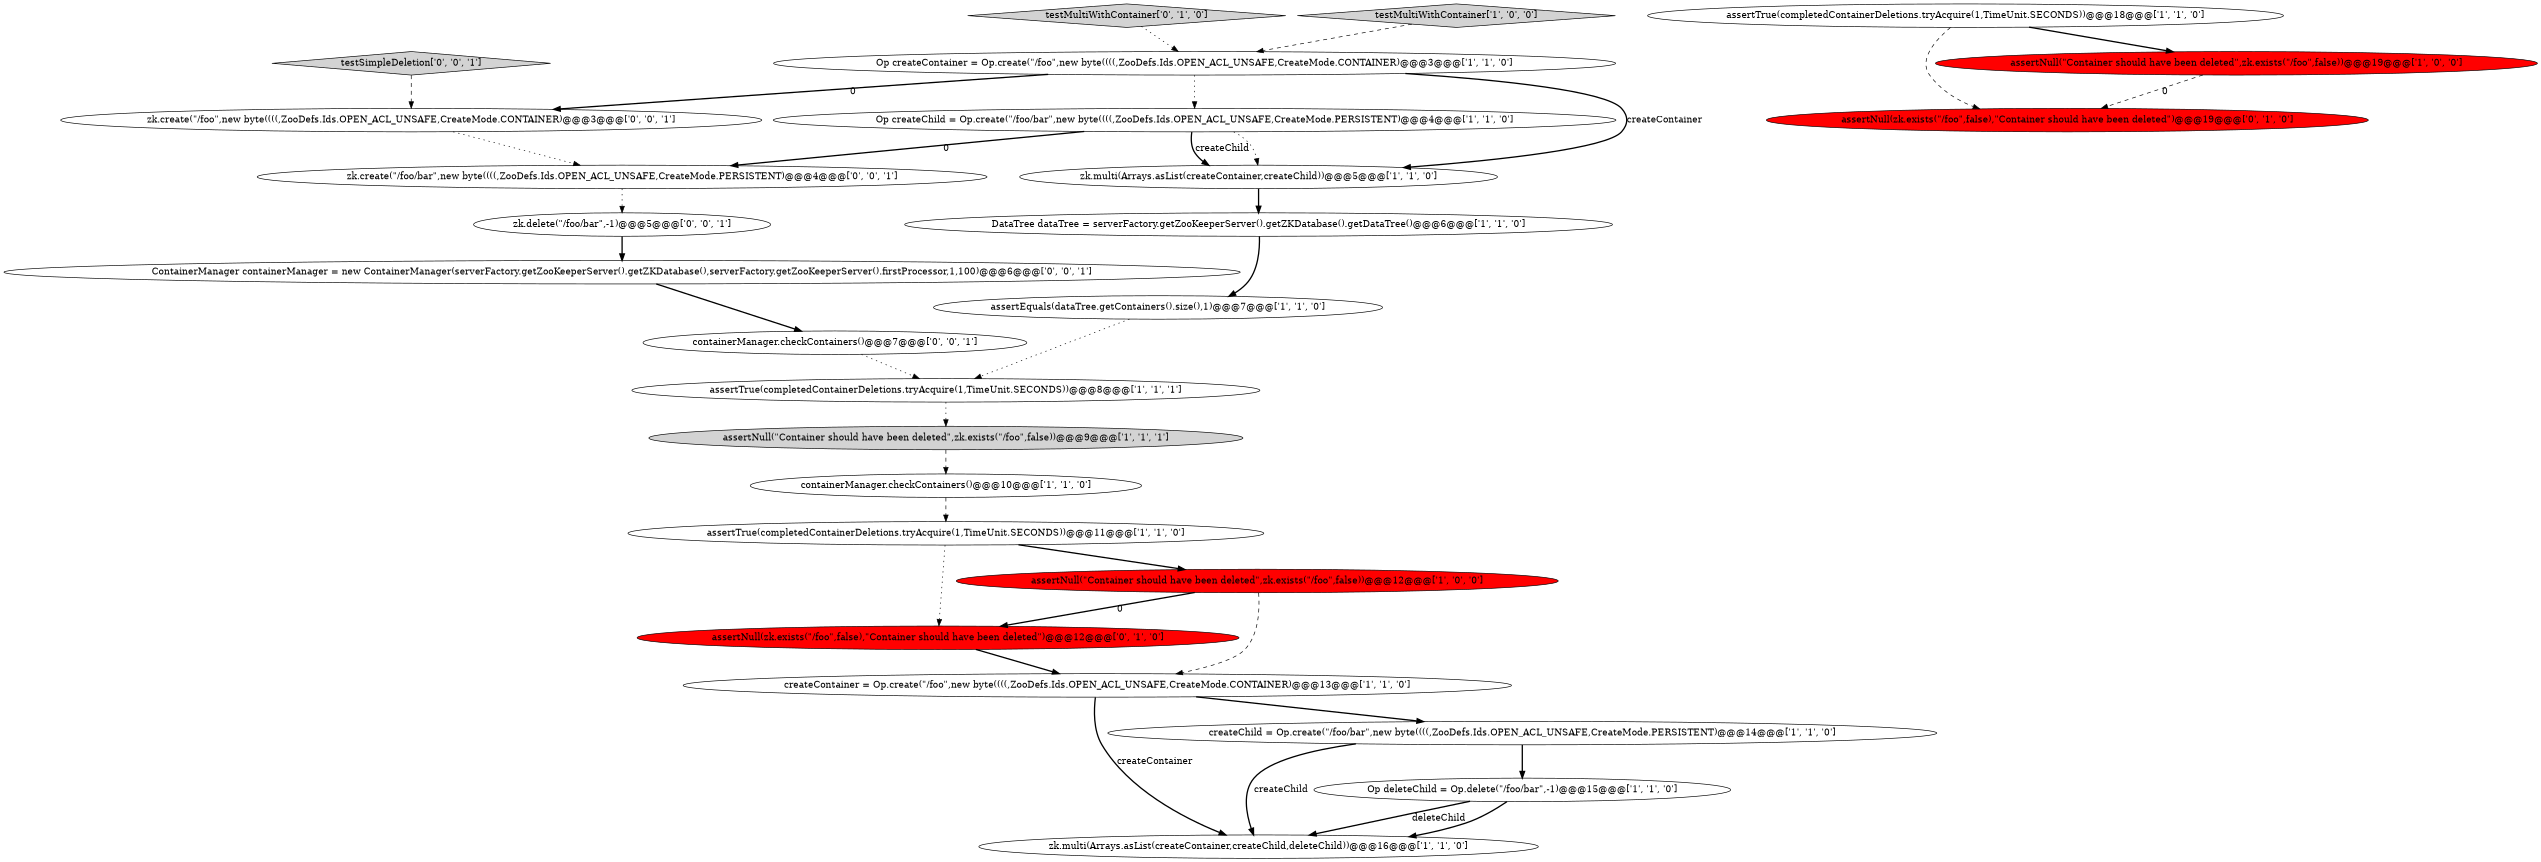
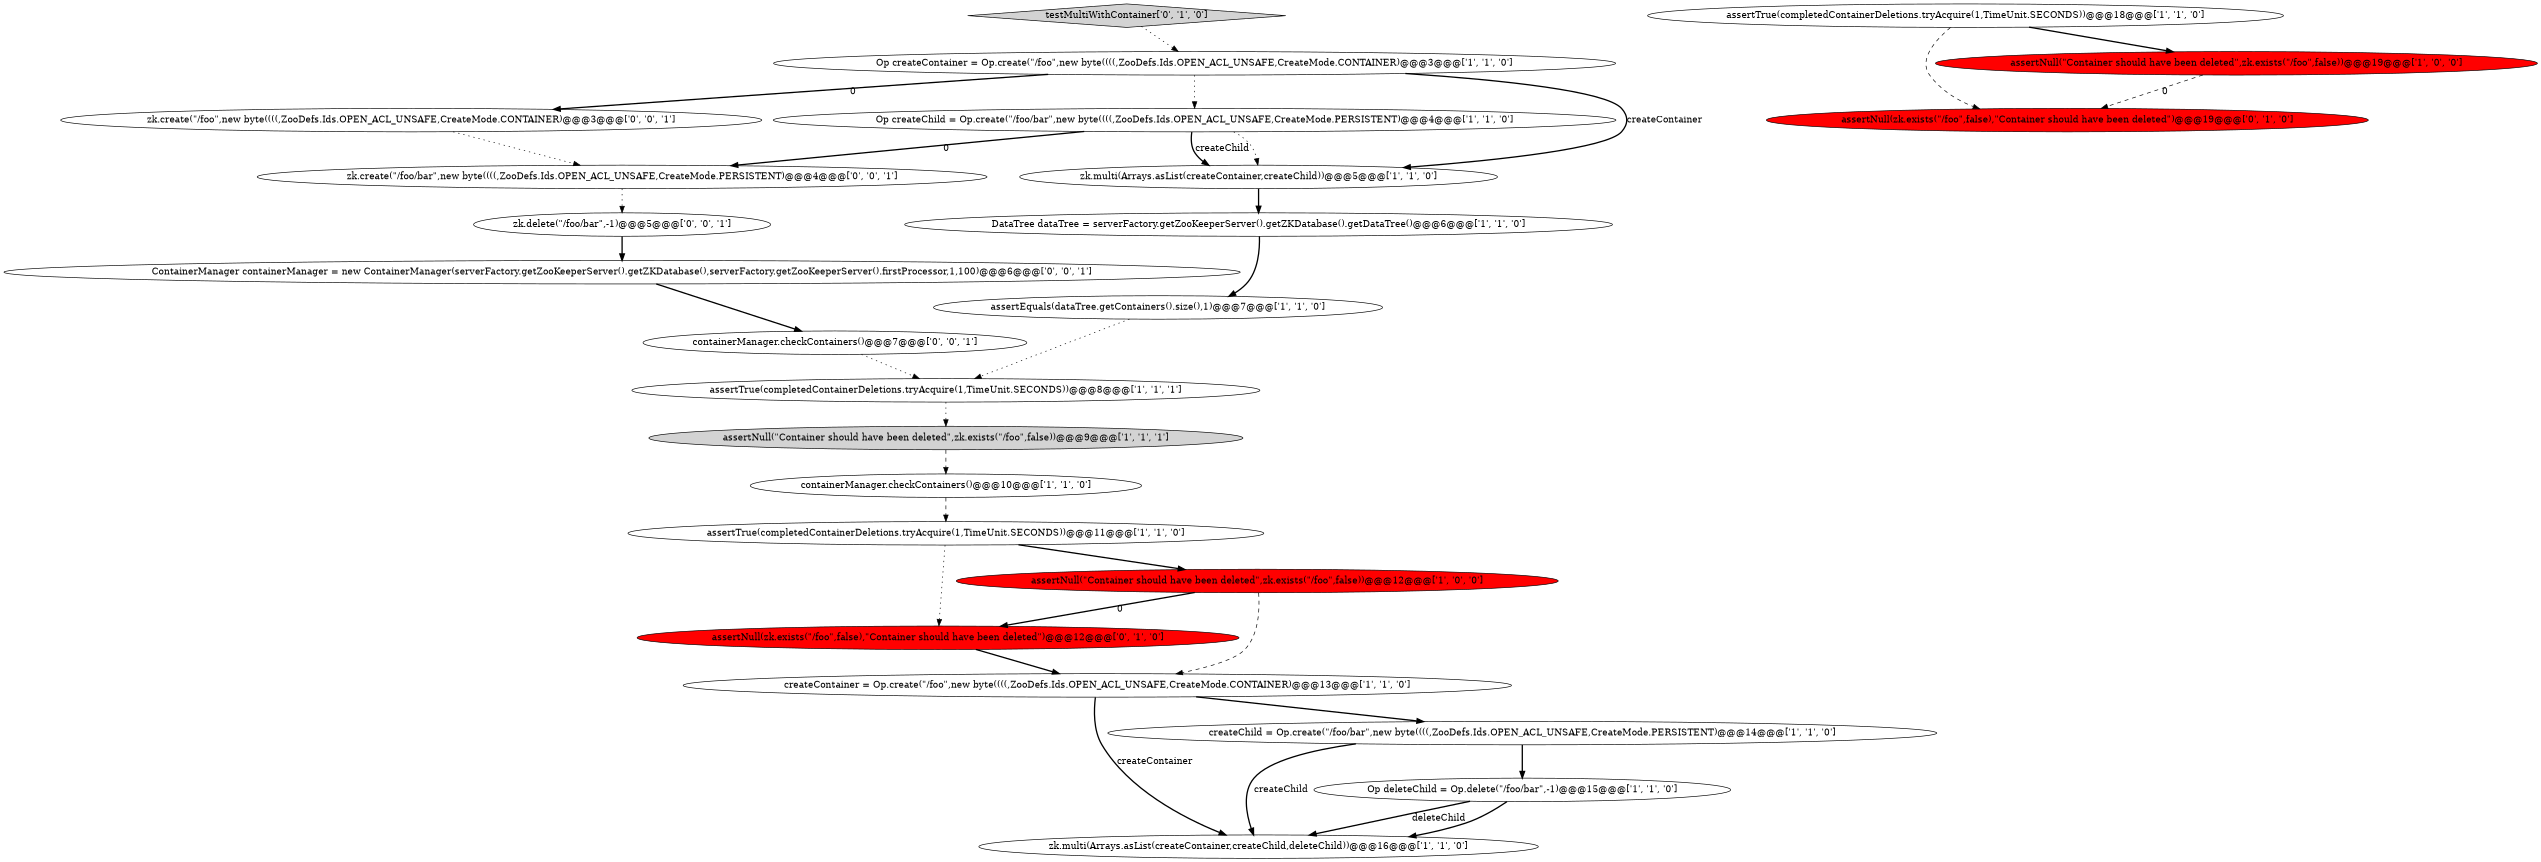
(1456, 16) -> none
(411, 63) -> none
